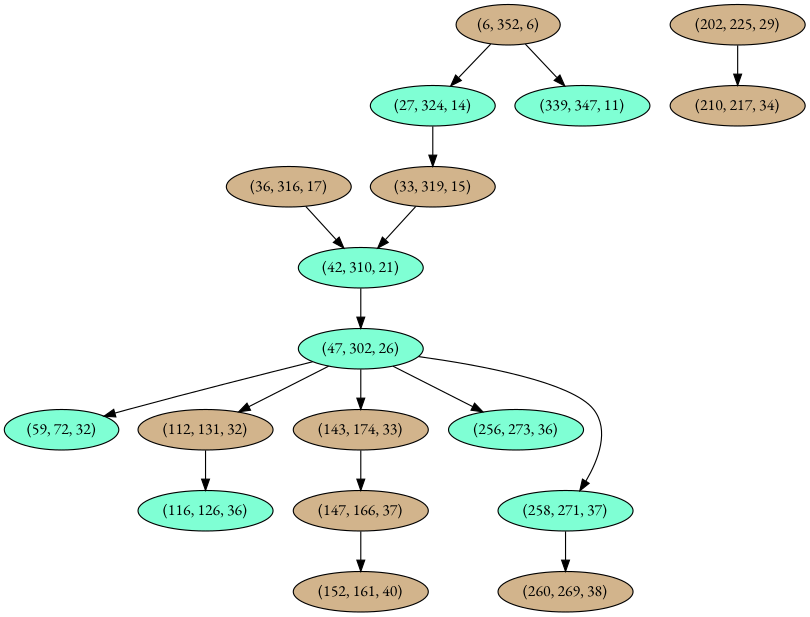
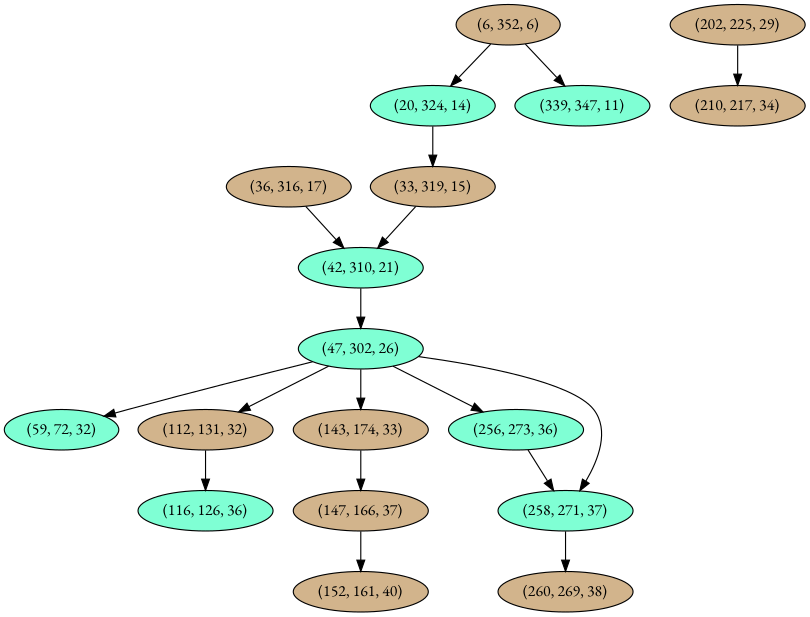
(433, 106) -> (433, 106)
none -> (538, 465)
